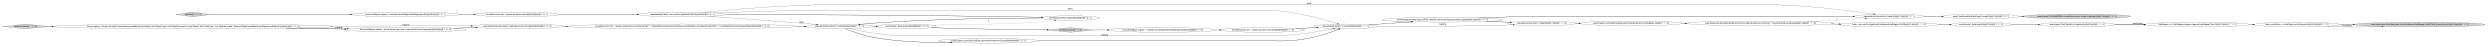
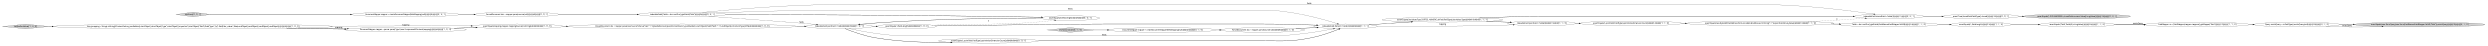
(989, 29) -> (1126, 24)
(1104, 35) -> (1104, 35)
